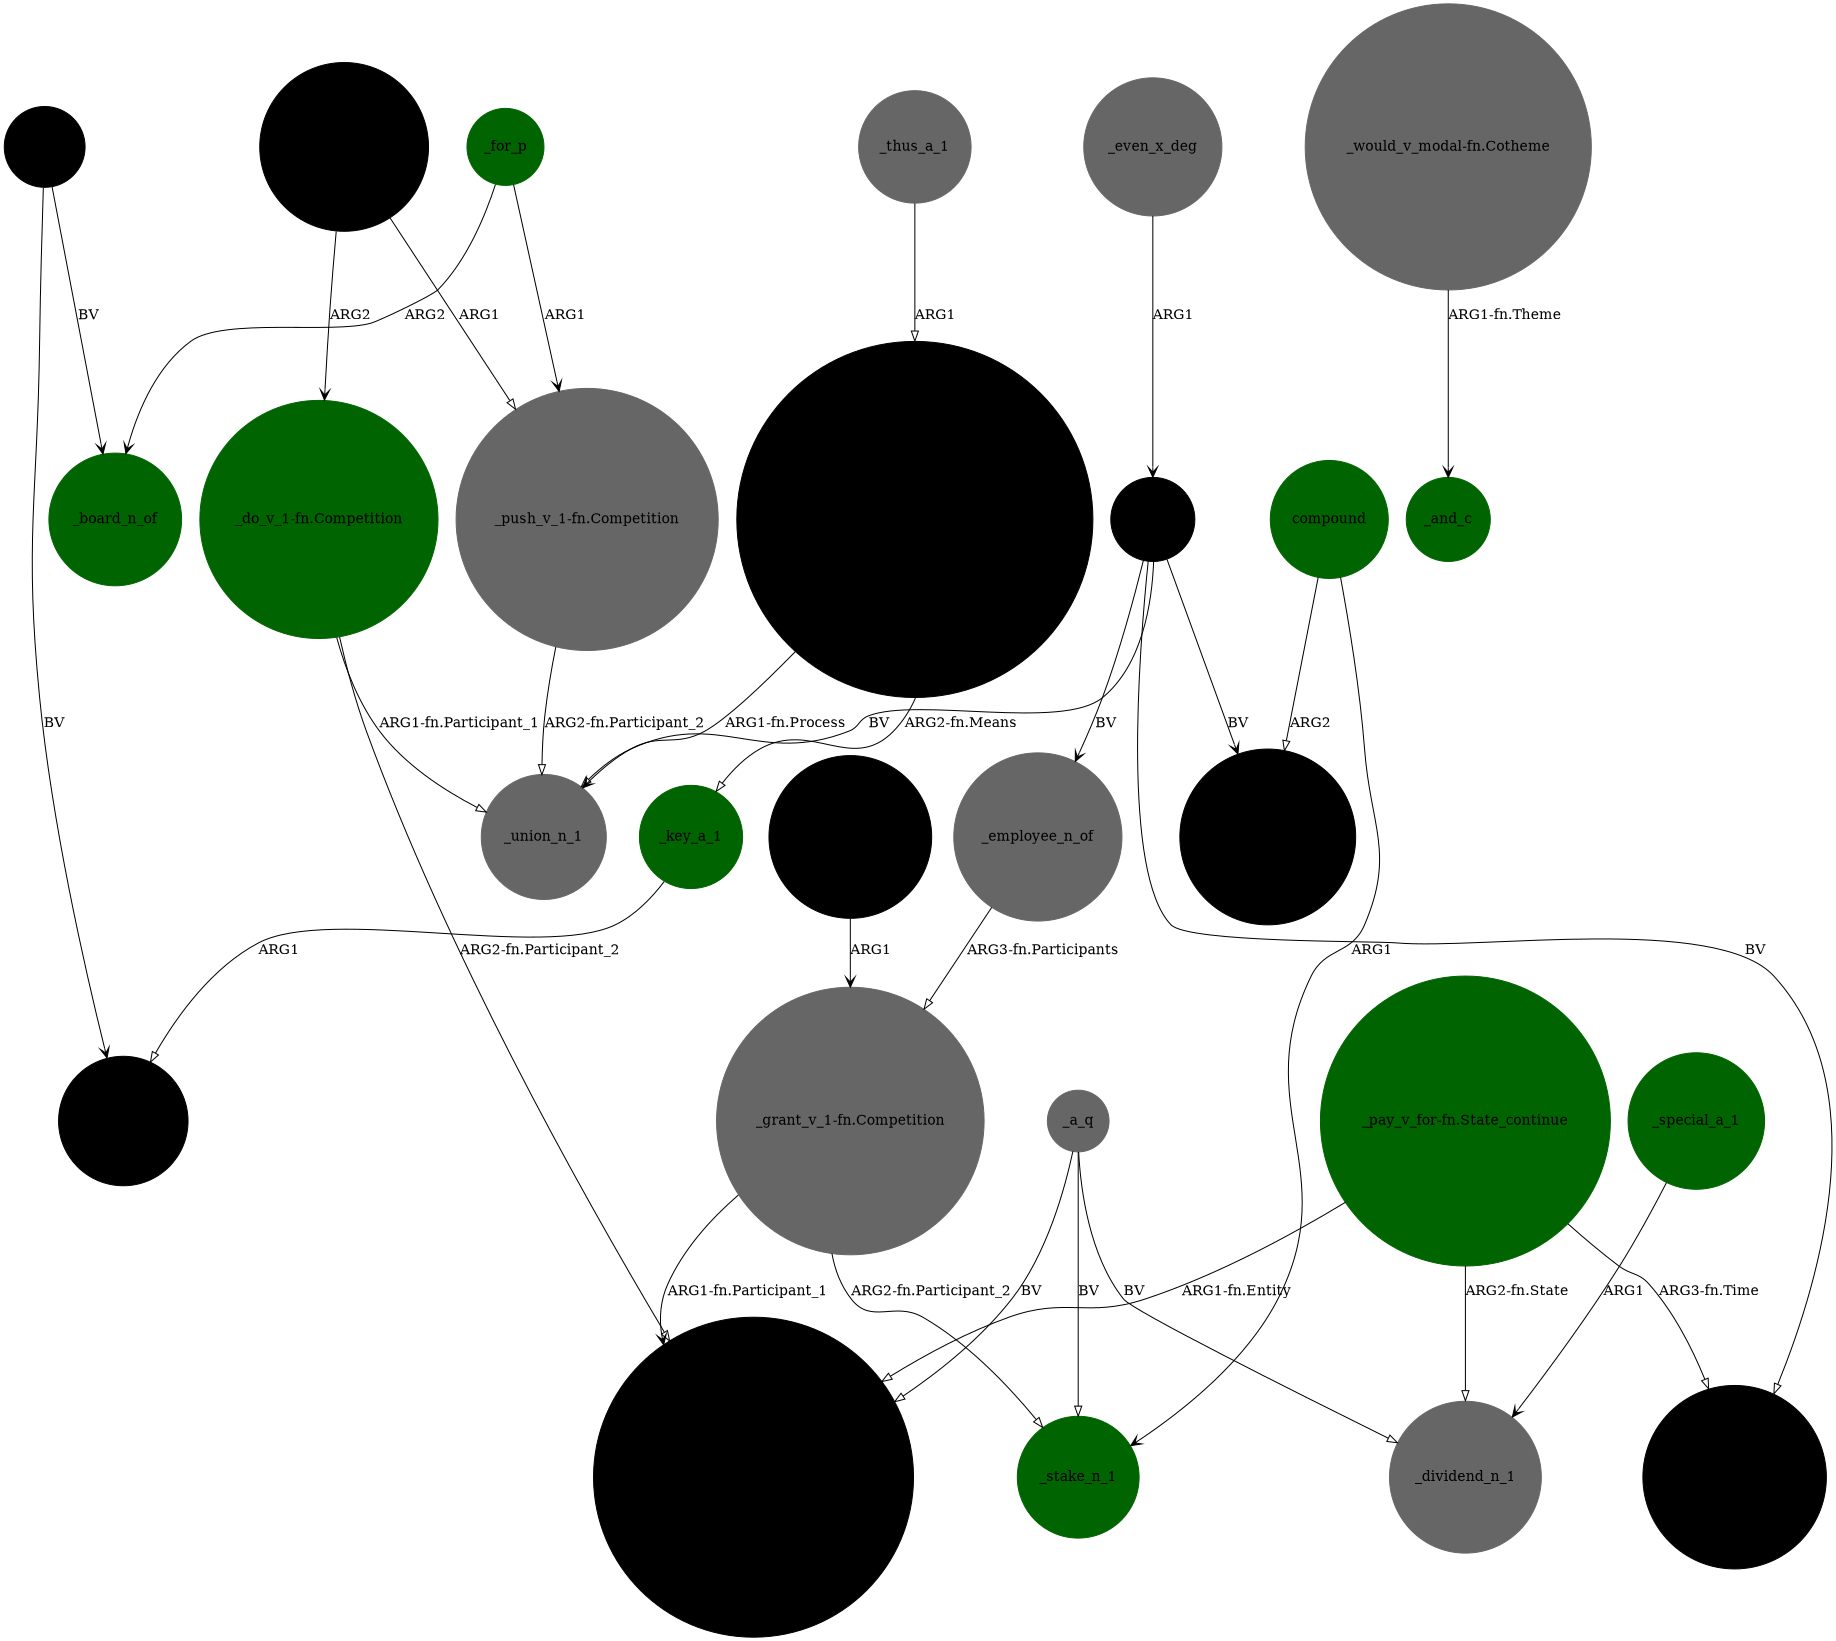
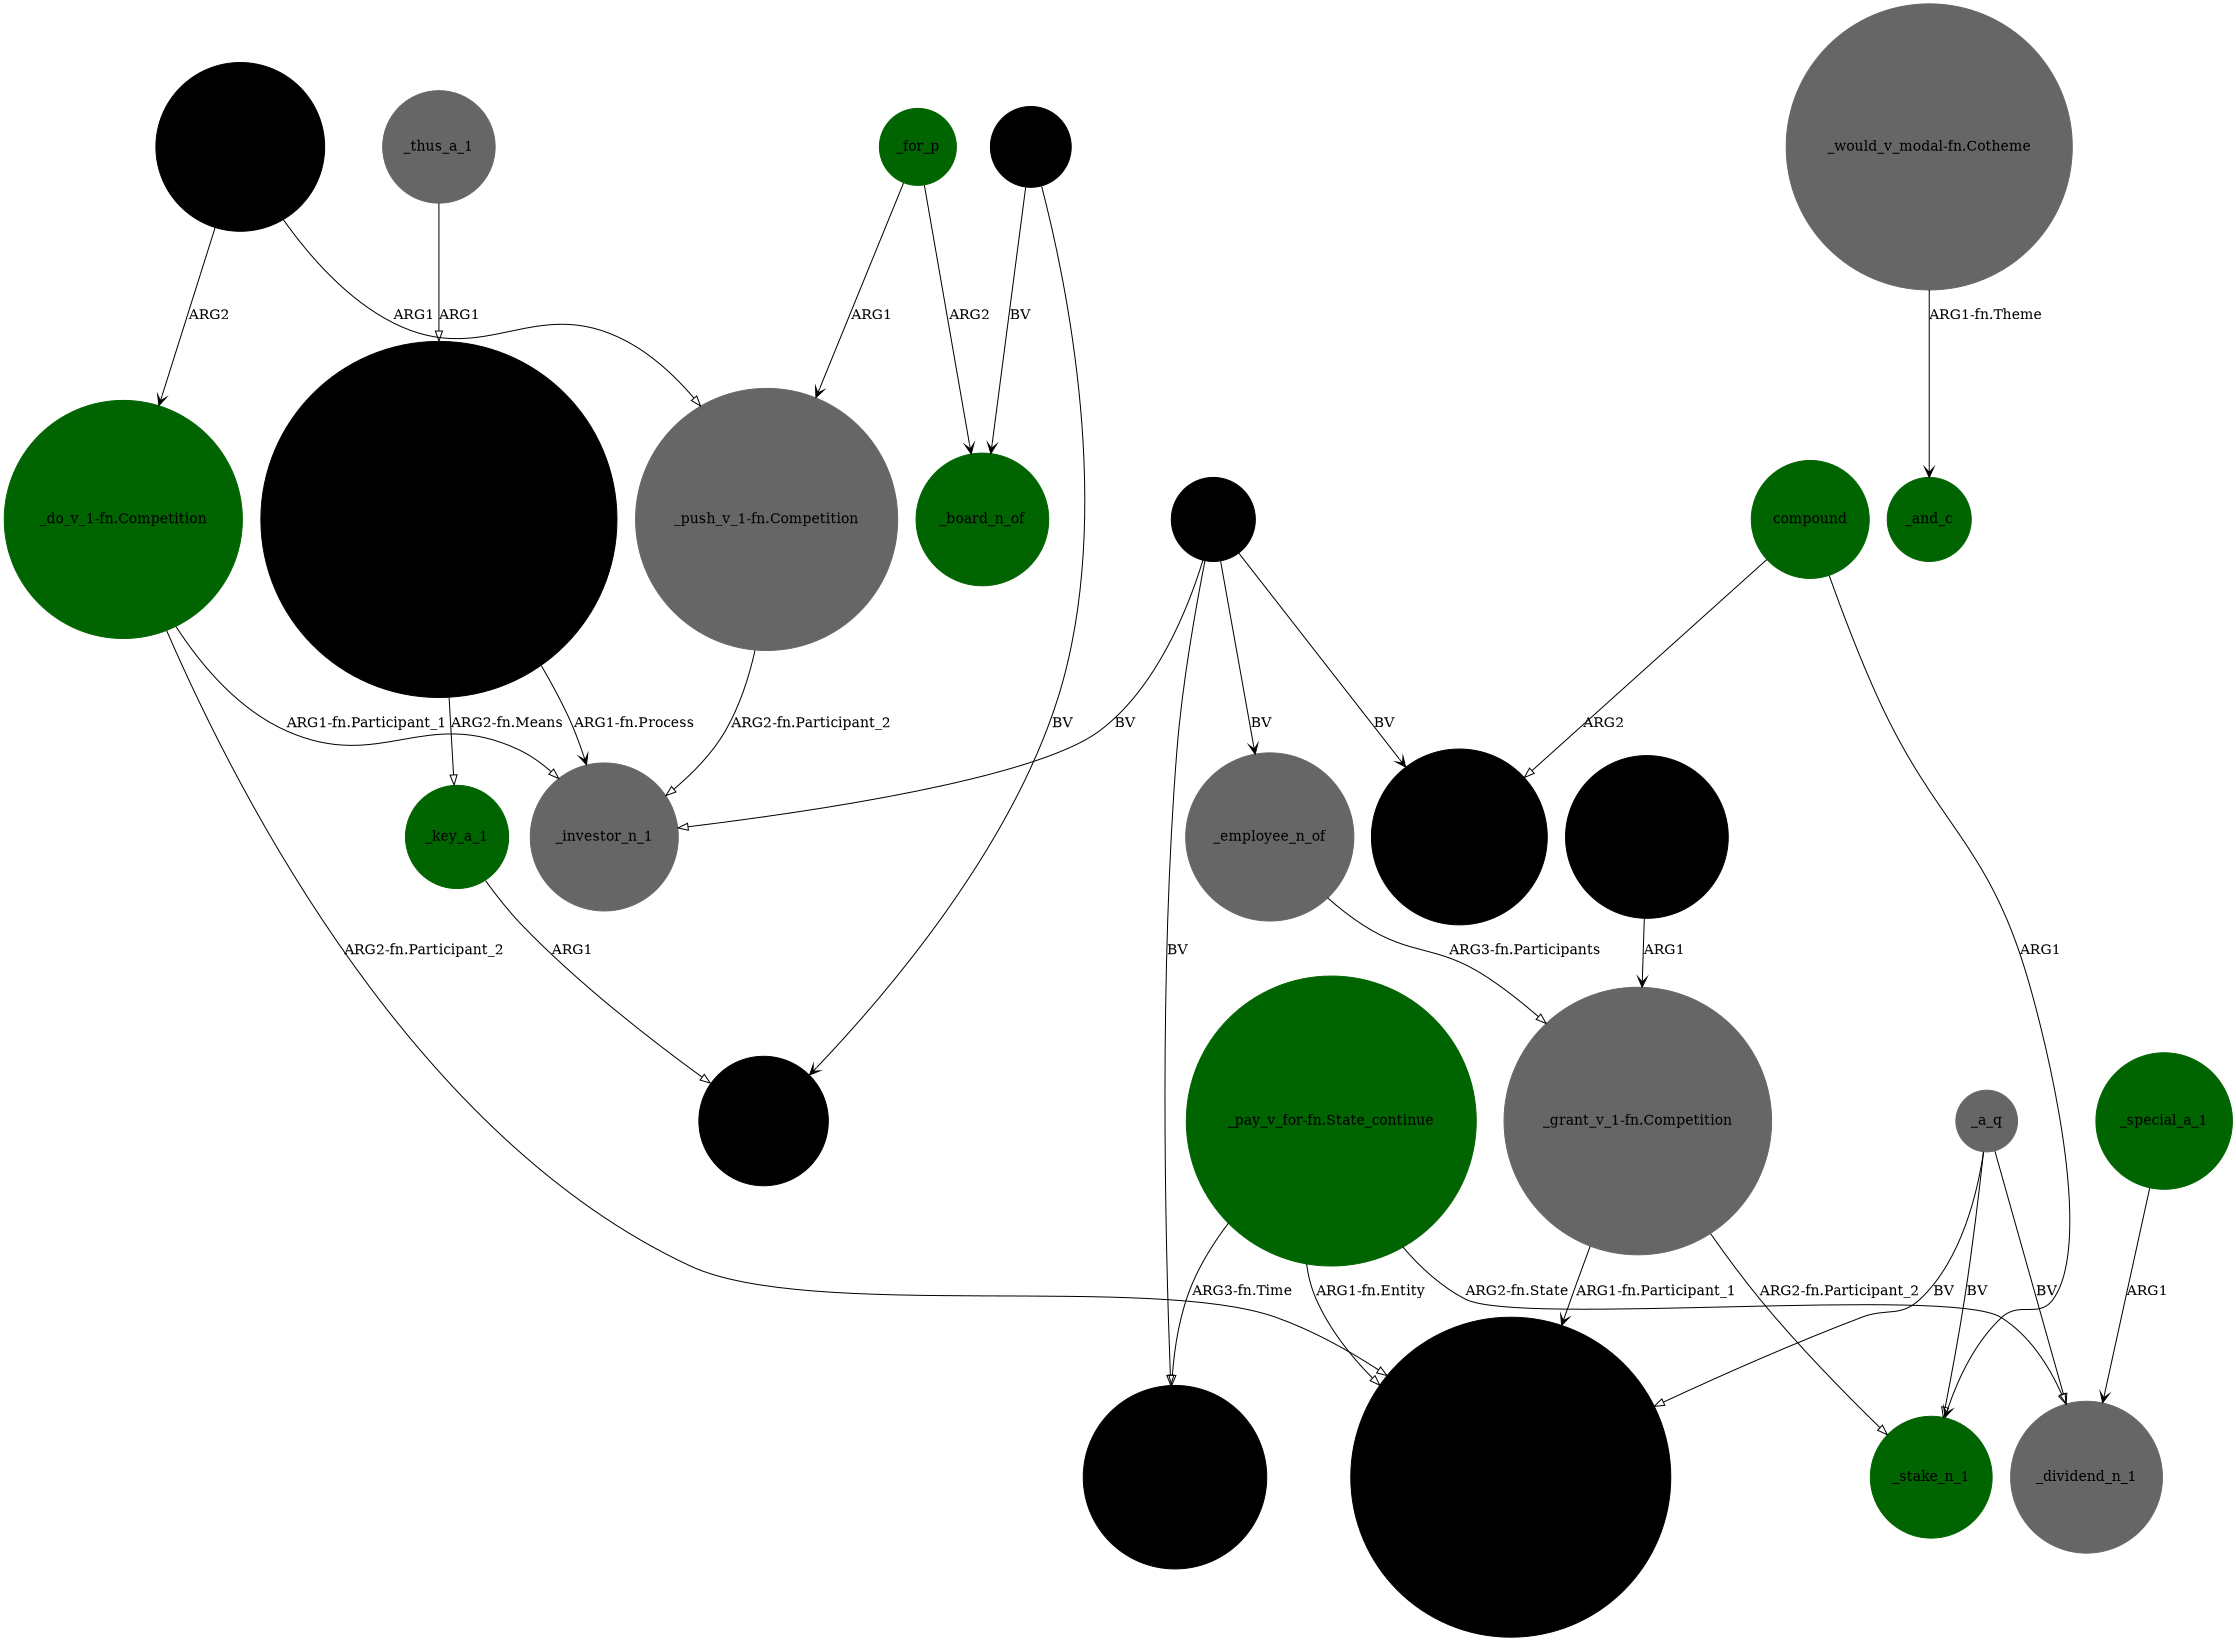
(1153, 147) -> none
(544, 837) -> (604, 837)
